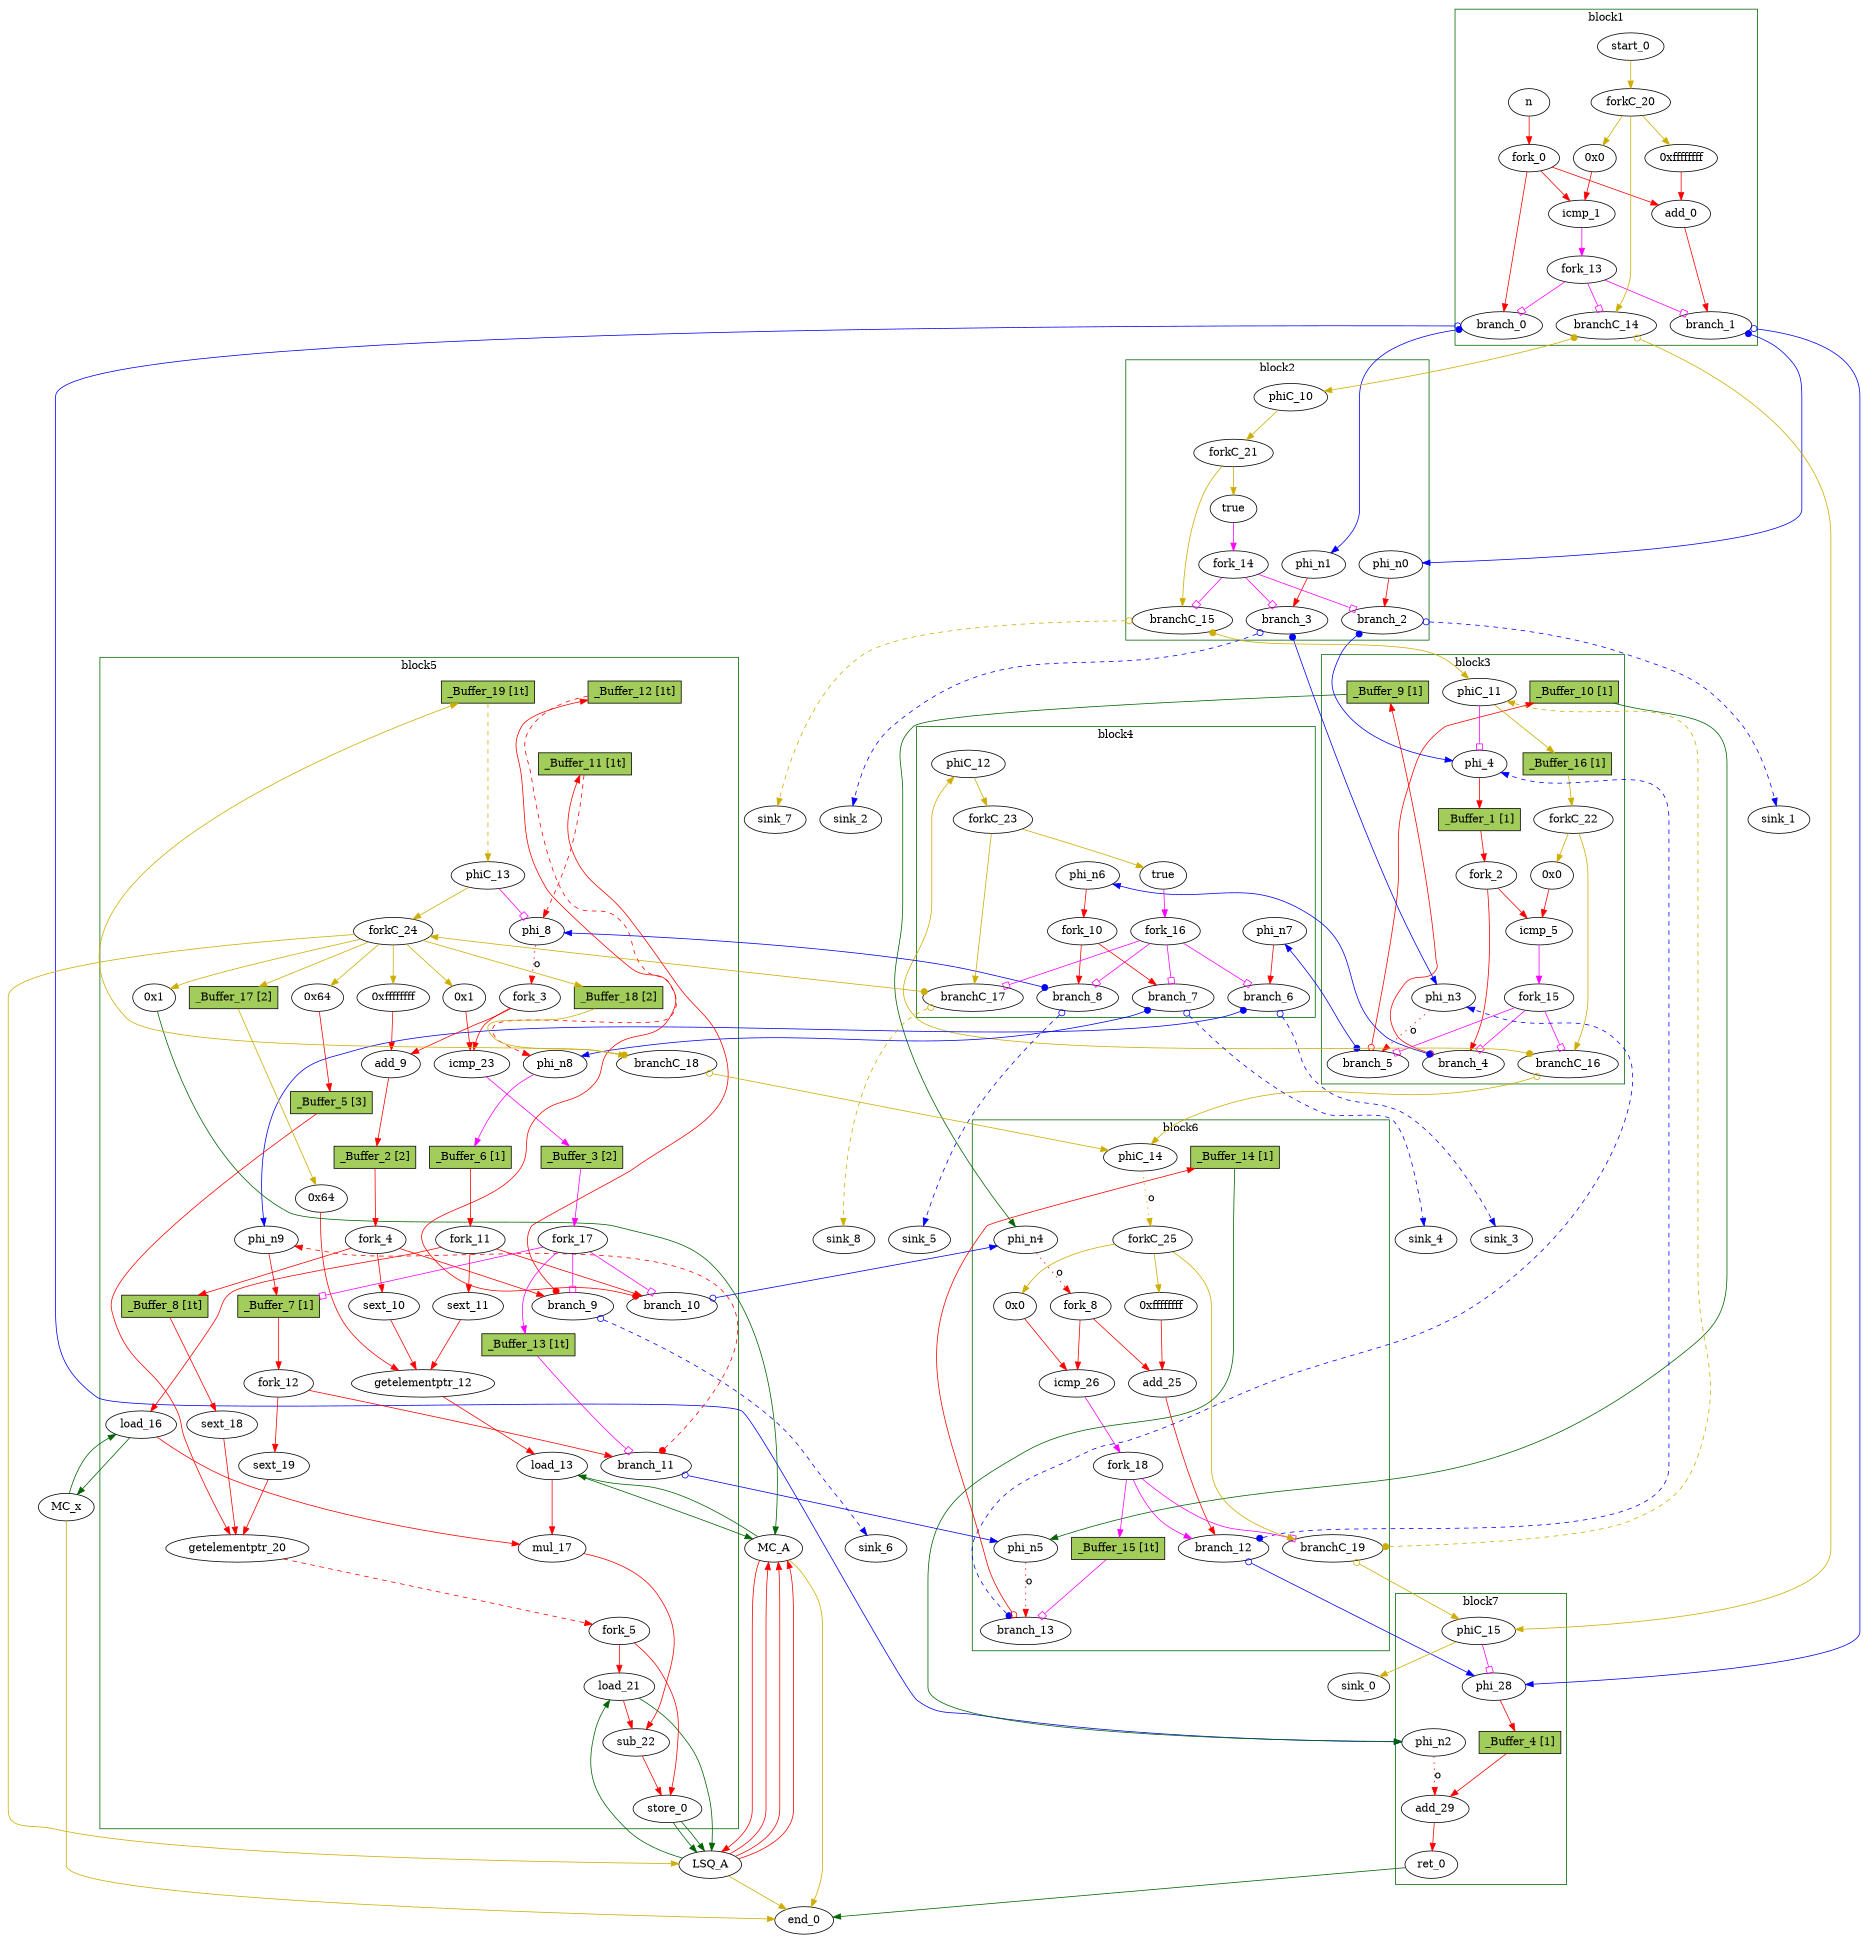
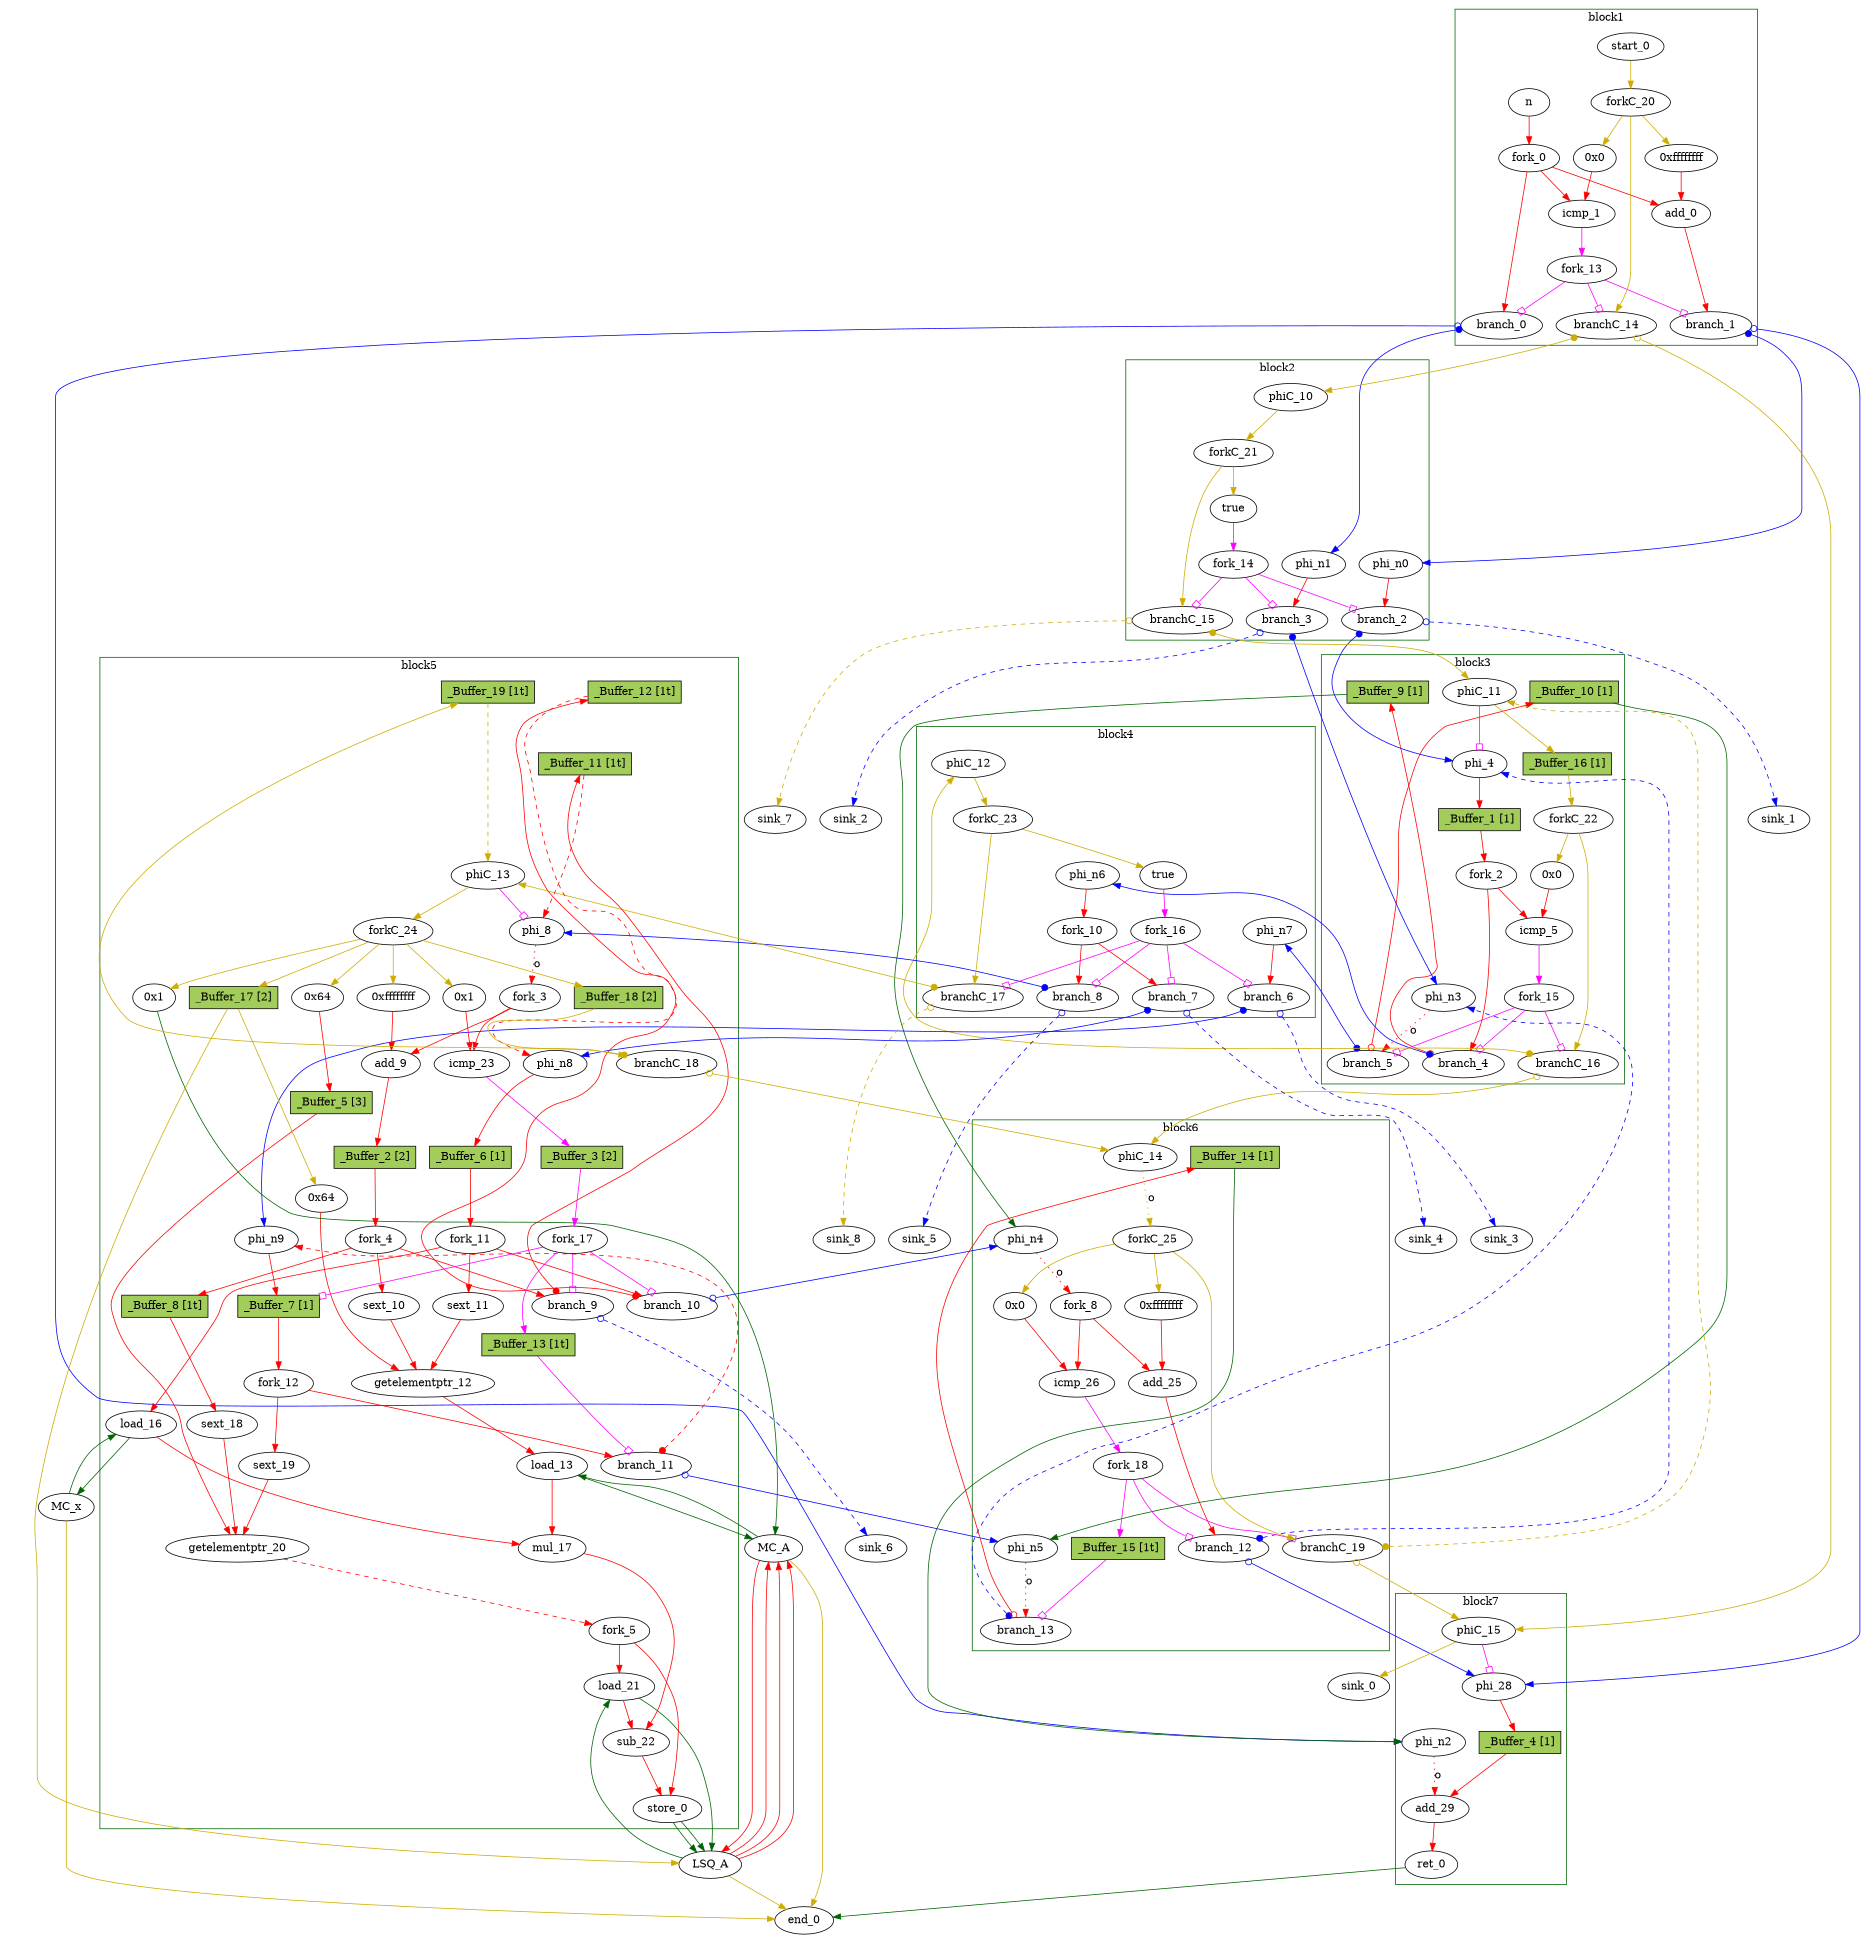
(679, 965) -> (728, 936)
(500, 1102) -> (500, 1102)
(1156, 1516) -> (1156, 1516)
(8, 1562) -> (37, 1698)
